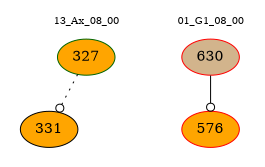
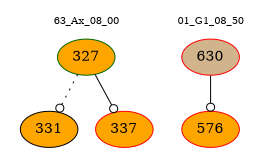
(87, 22) -> (87, 22)
(211, 22) -> (211, 22)
none -> (124, 129)
